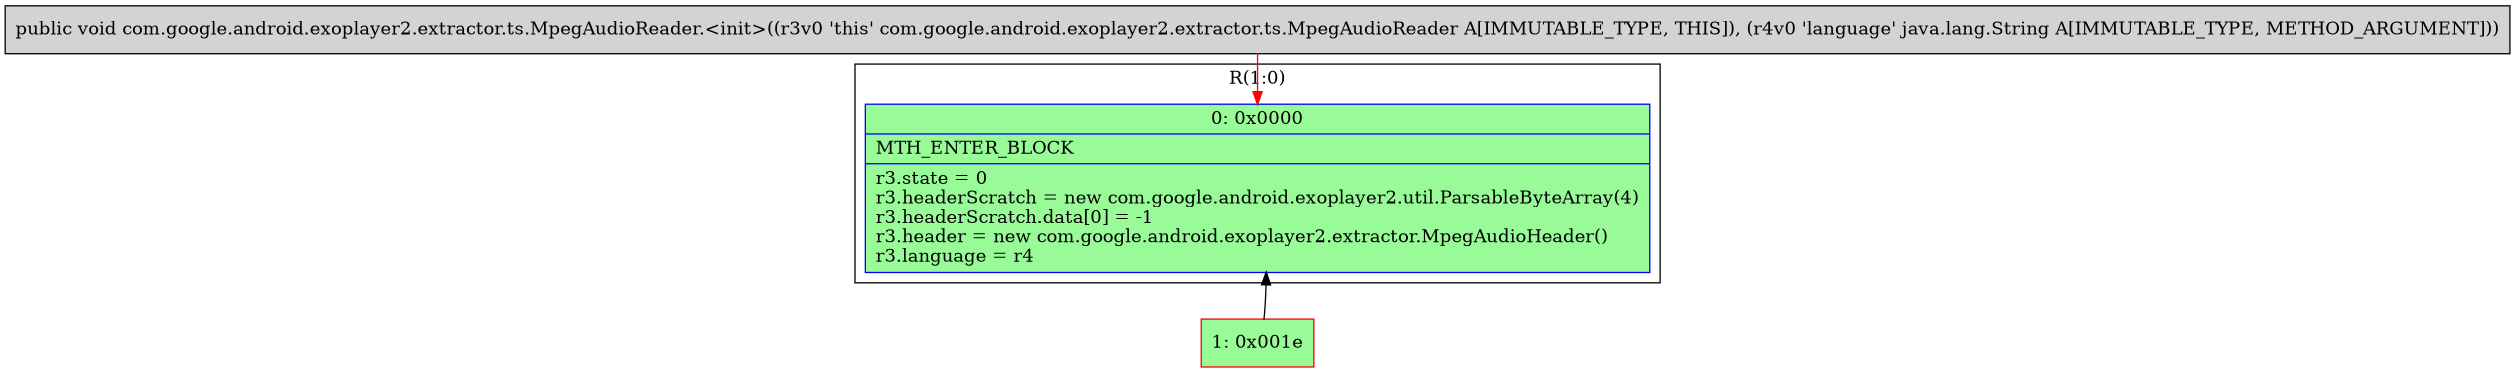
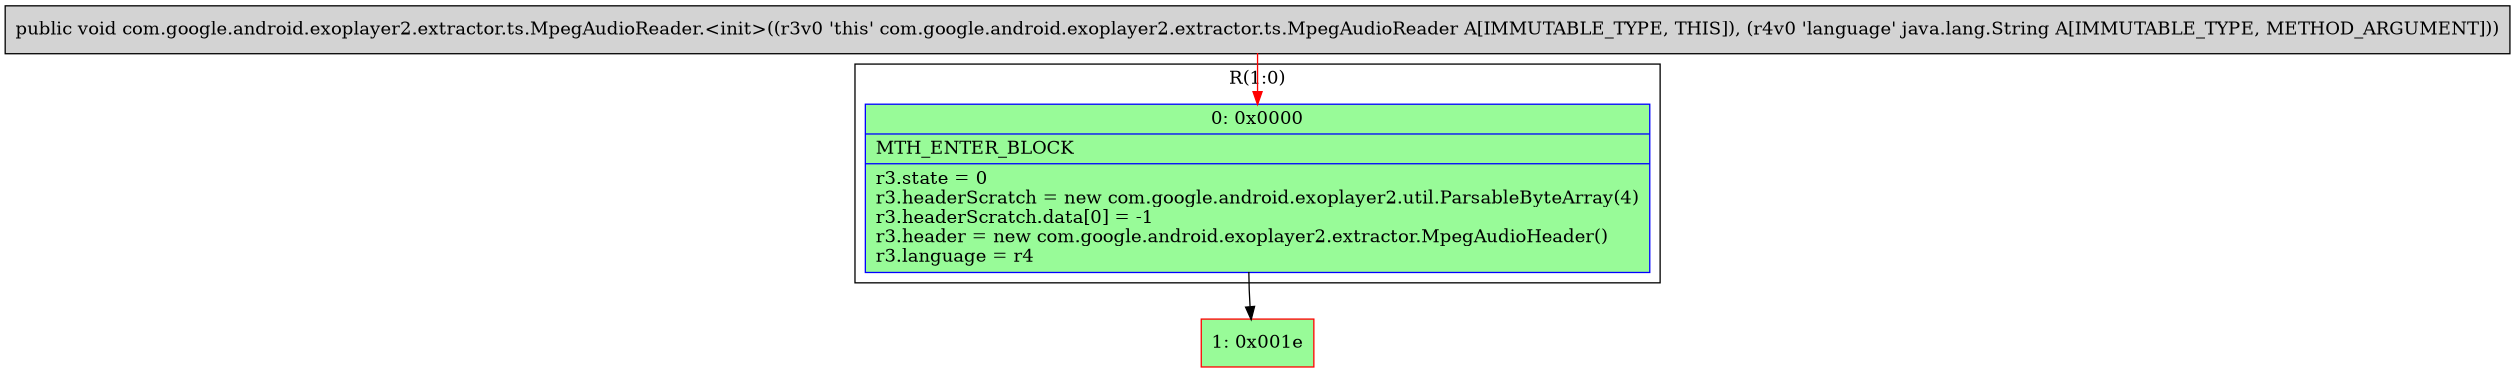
(1265, 302) -> (1249, 291)
